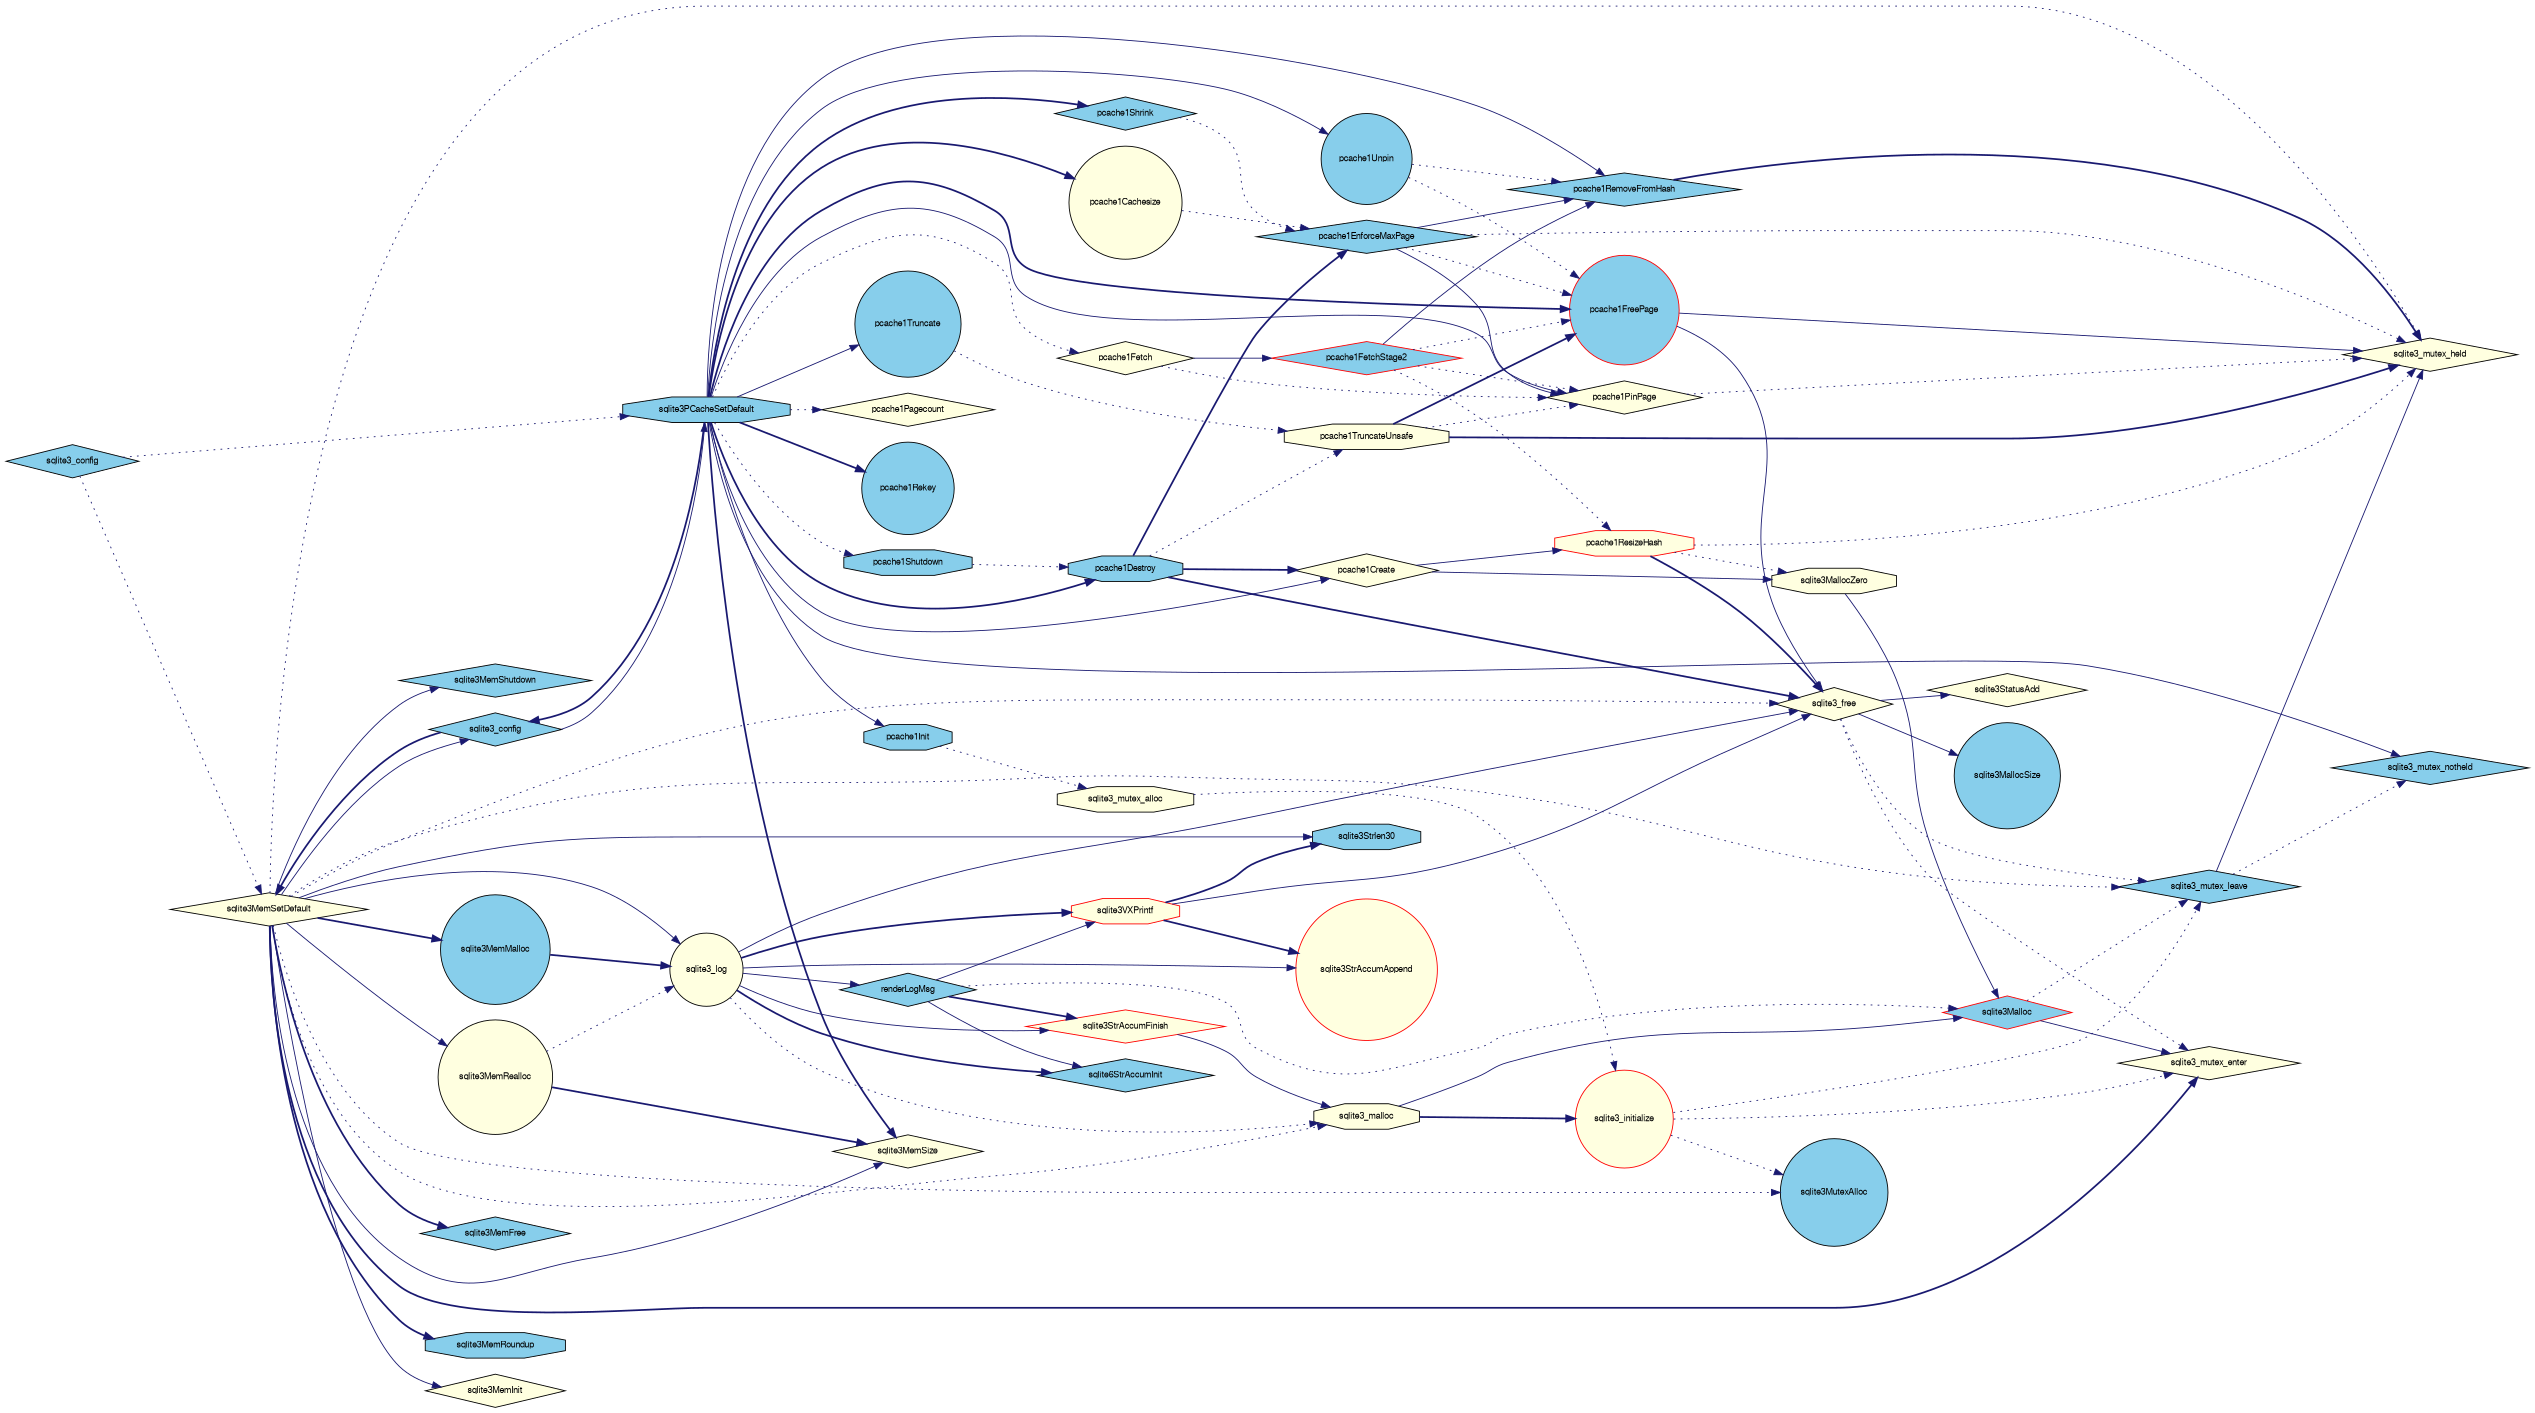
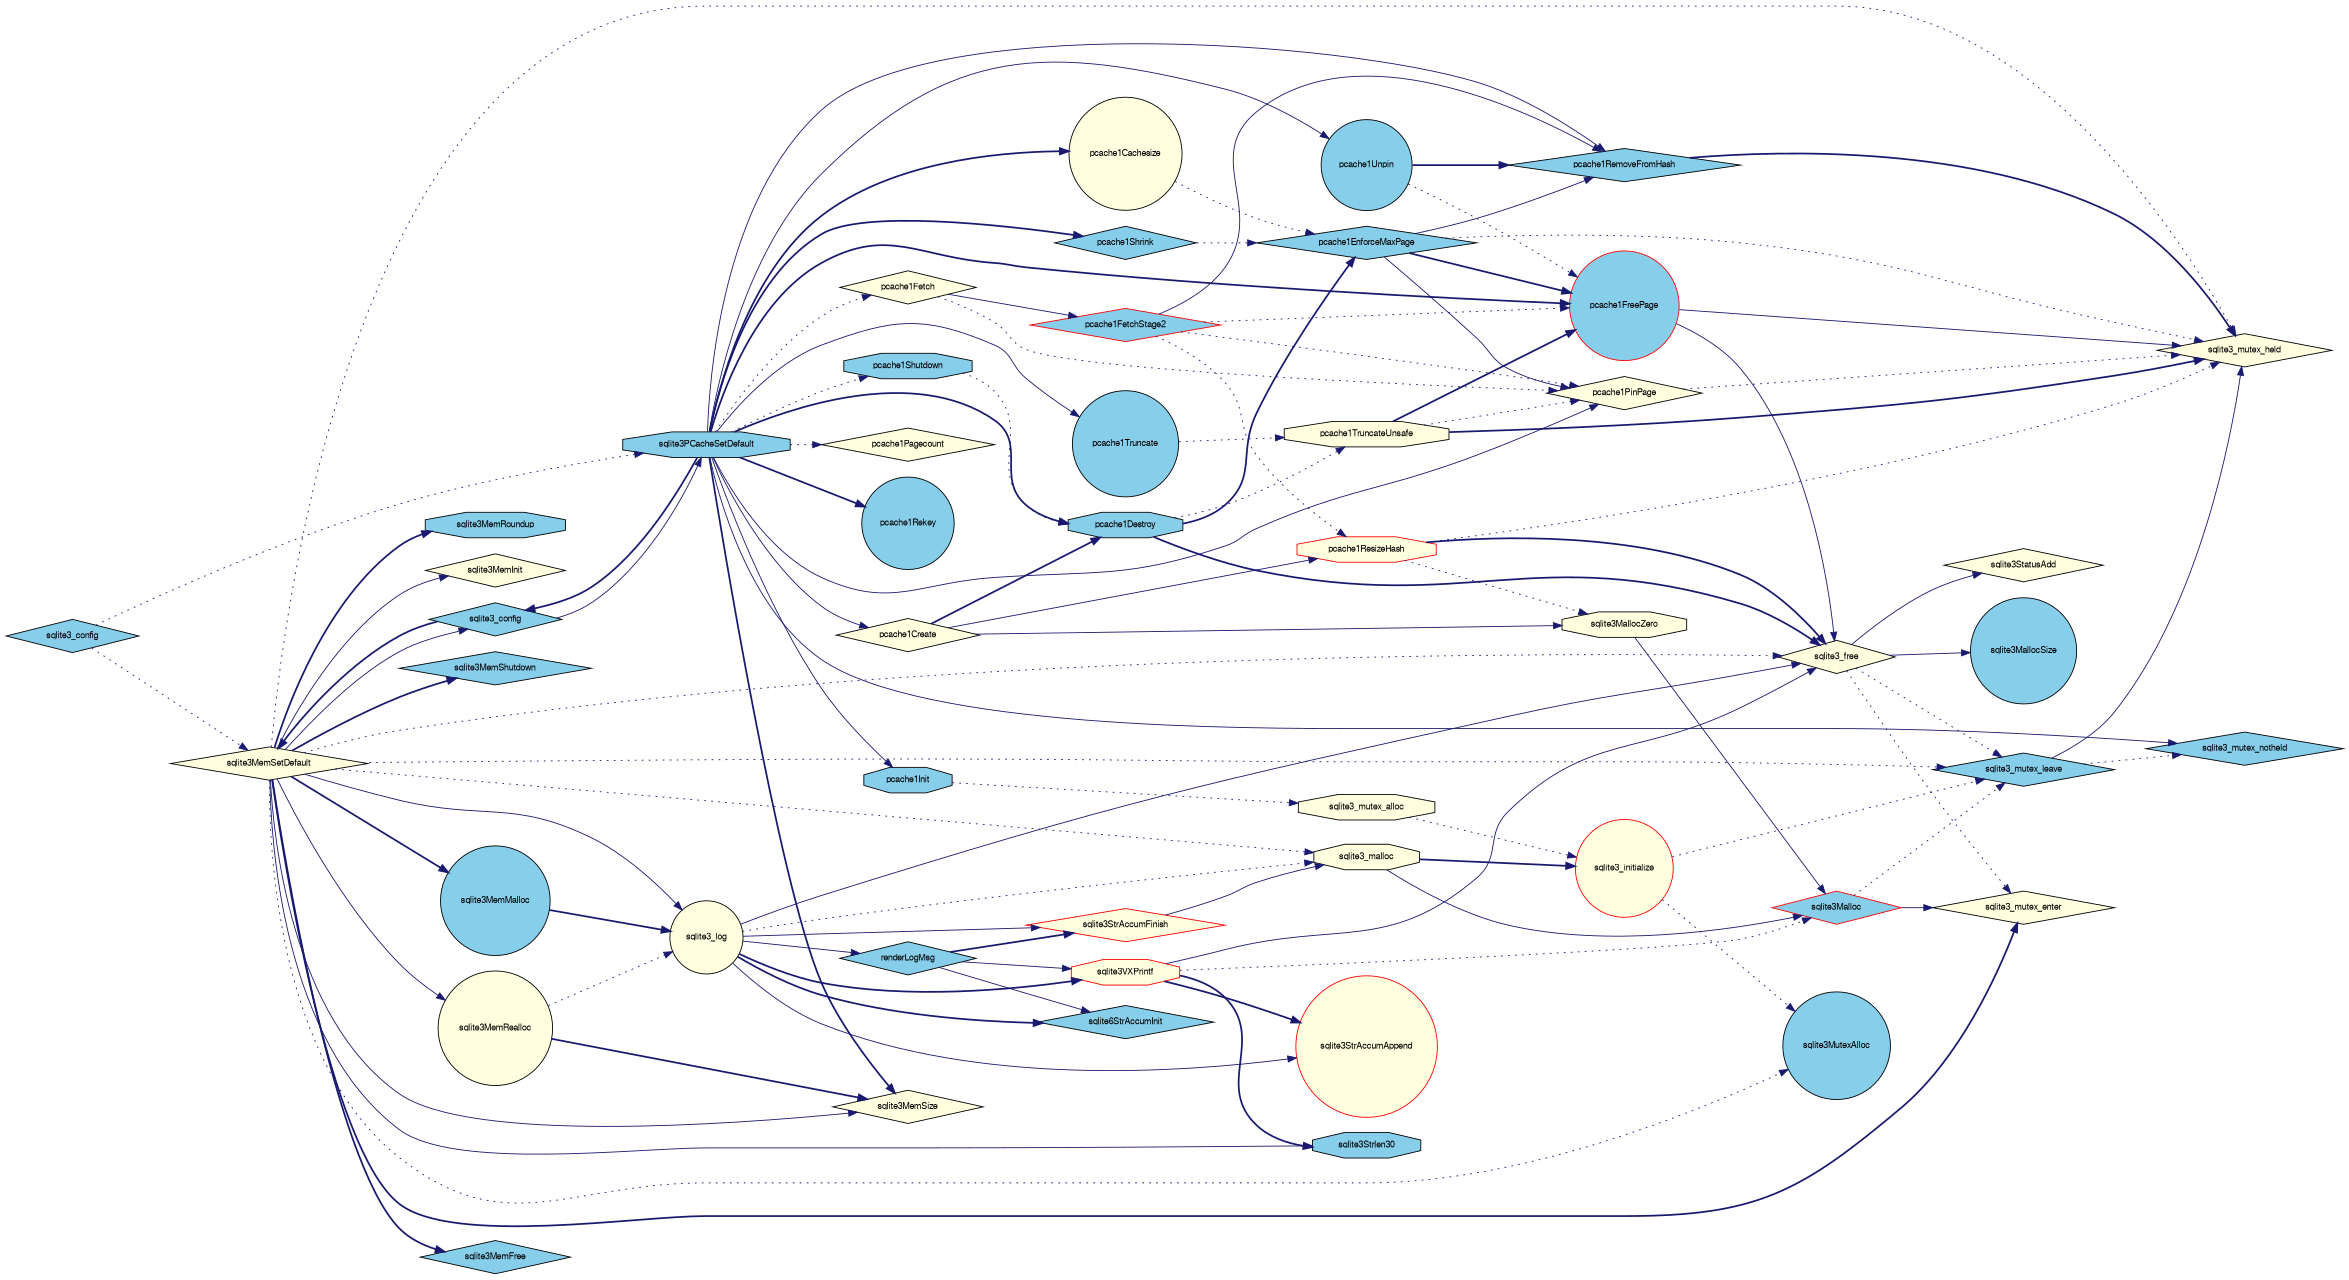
(1482, 173) -> (1456, 165)
(1484, 270) -> (1486, 272)
(1236, 570) -> (1012, 583)
(334, 776) -> (368, 711)
(1441, 1057) -> (1493, 956)
(1920, 1109) -> none
